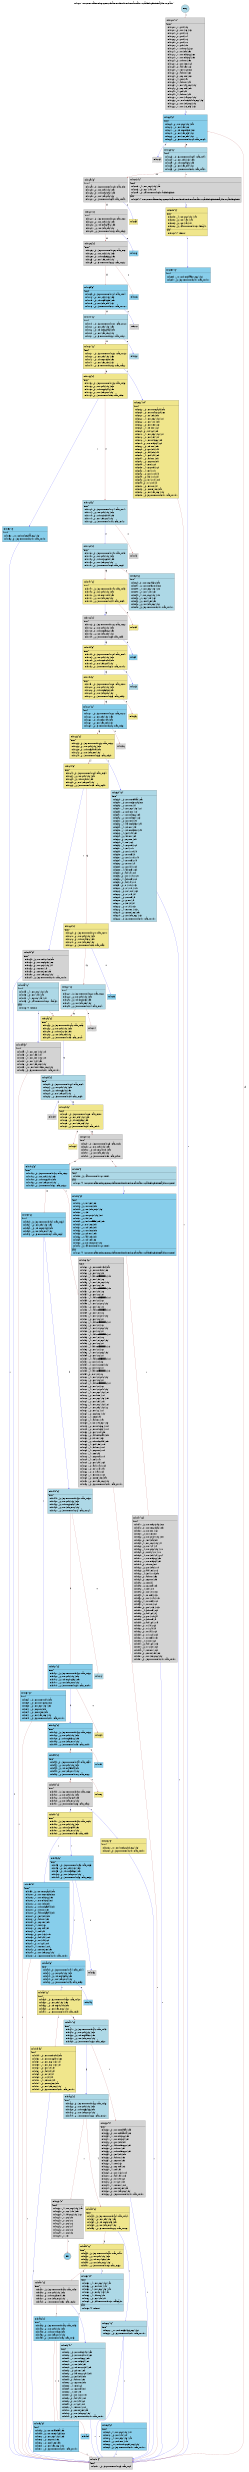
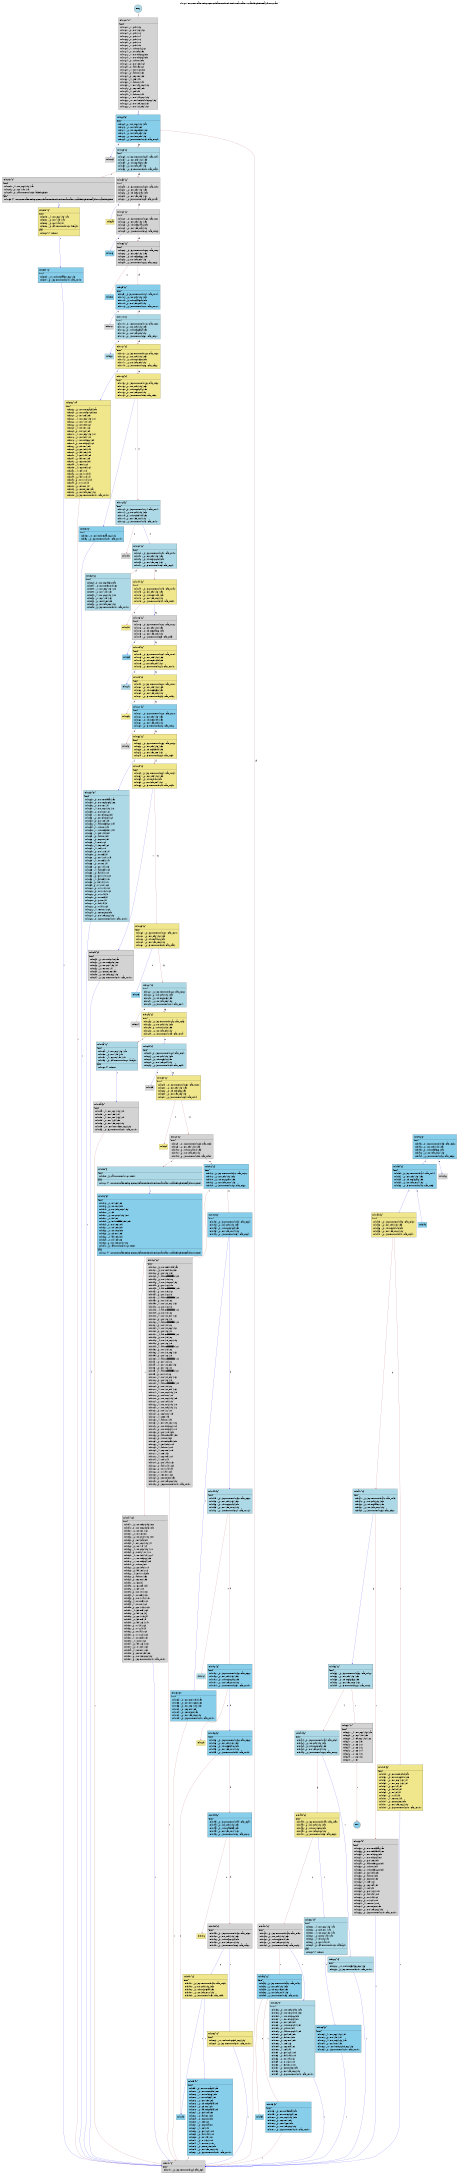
(51, 1013) -> (142, 1039)
(71, 1846) -> (190, 2056)
(107, 2219) -> (317, 1743)
(124, 2379) -> (328, 1990)
